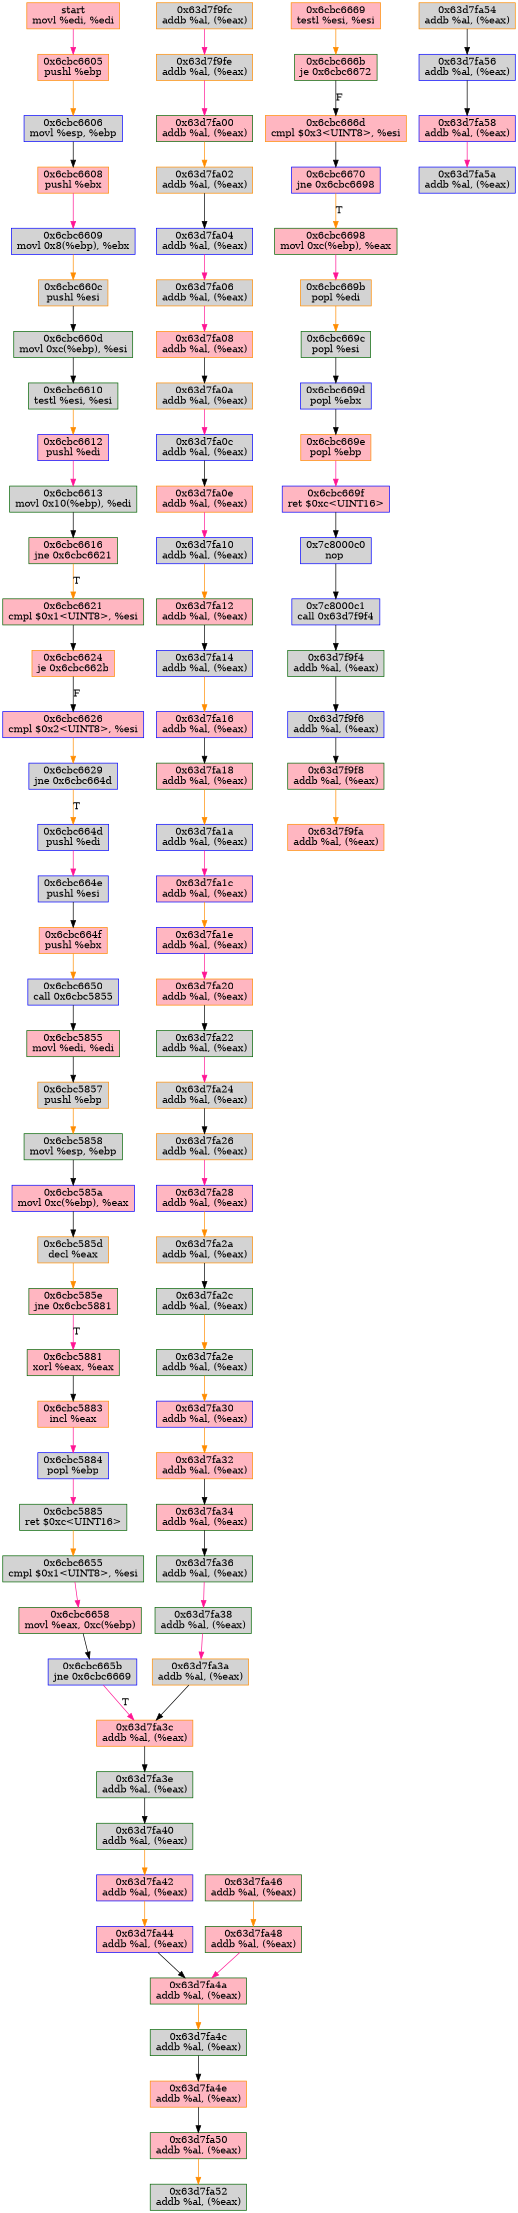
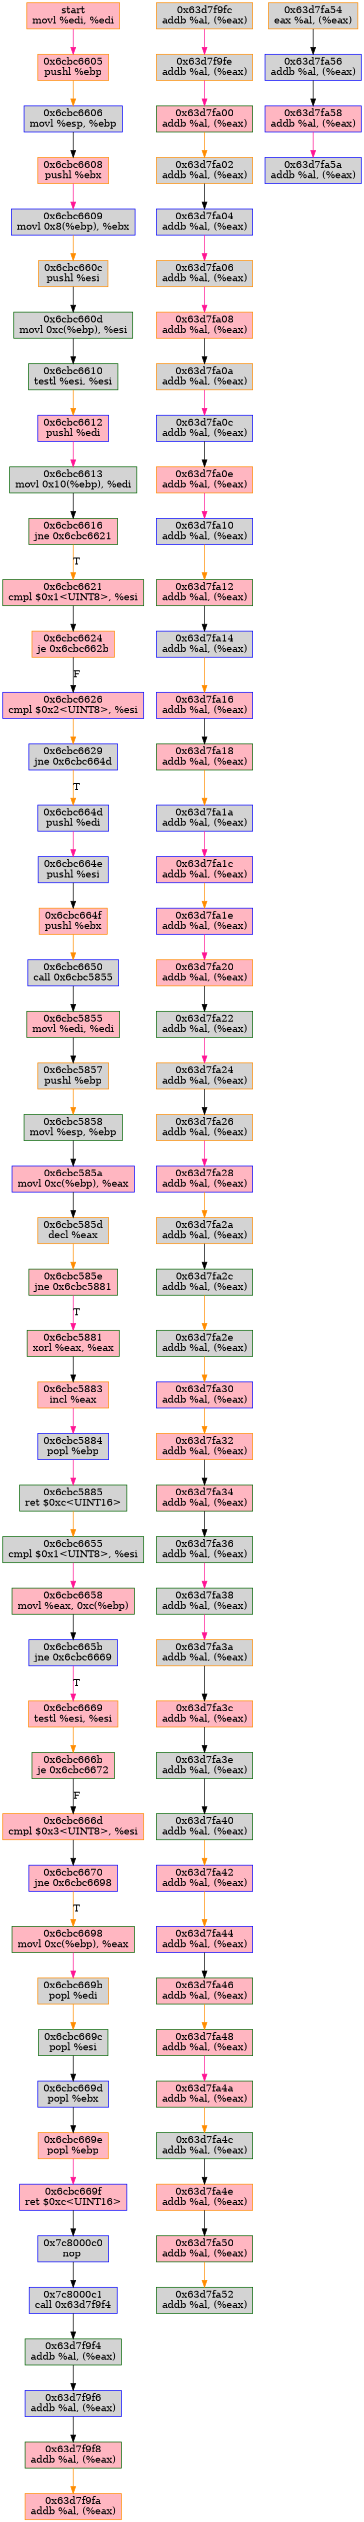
(467, 16) -> (313, 16)
(116, 1700) -> (73, 1680)
(169, 1963) -> (205, 1962)
